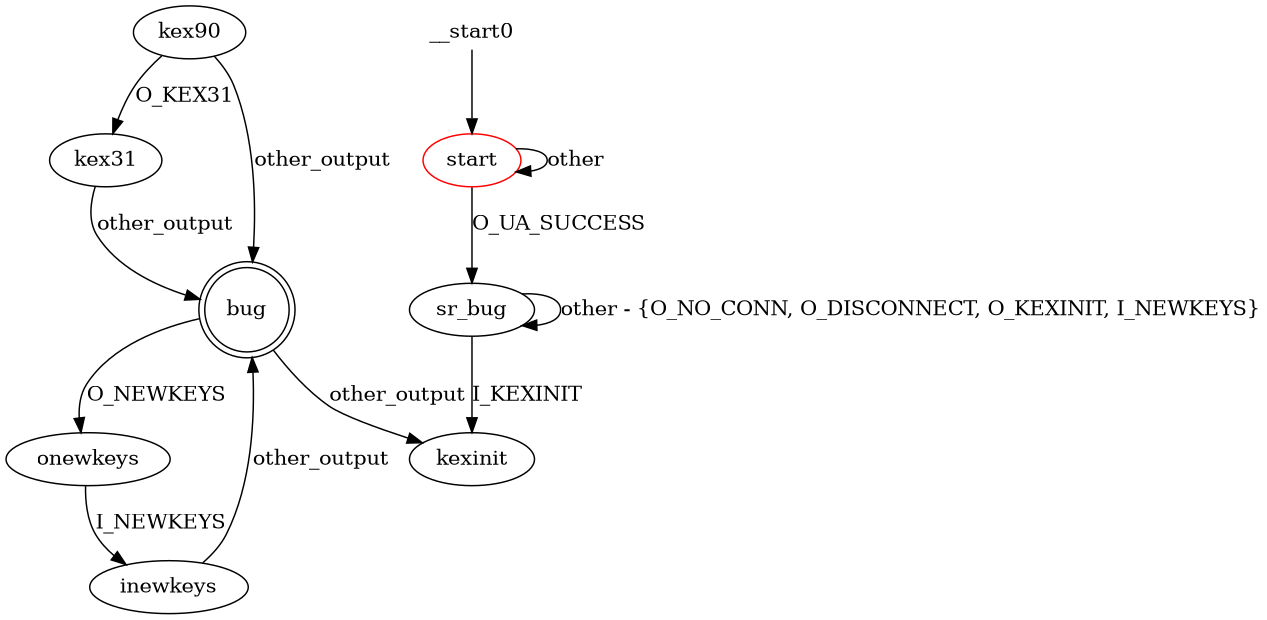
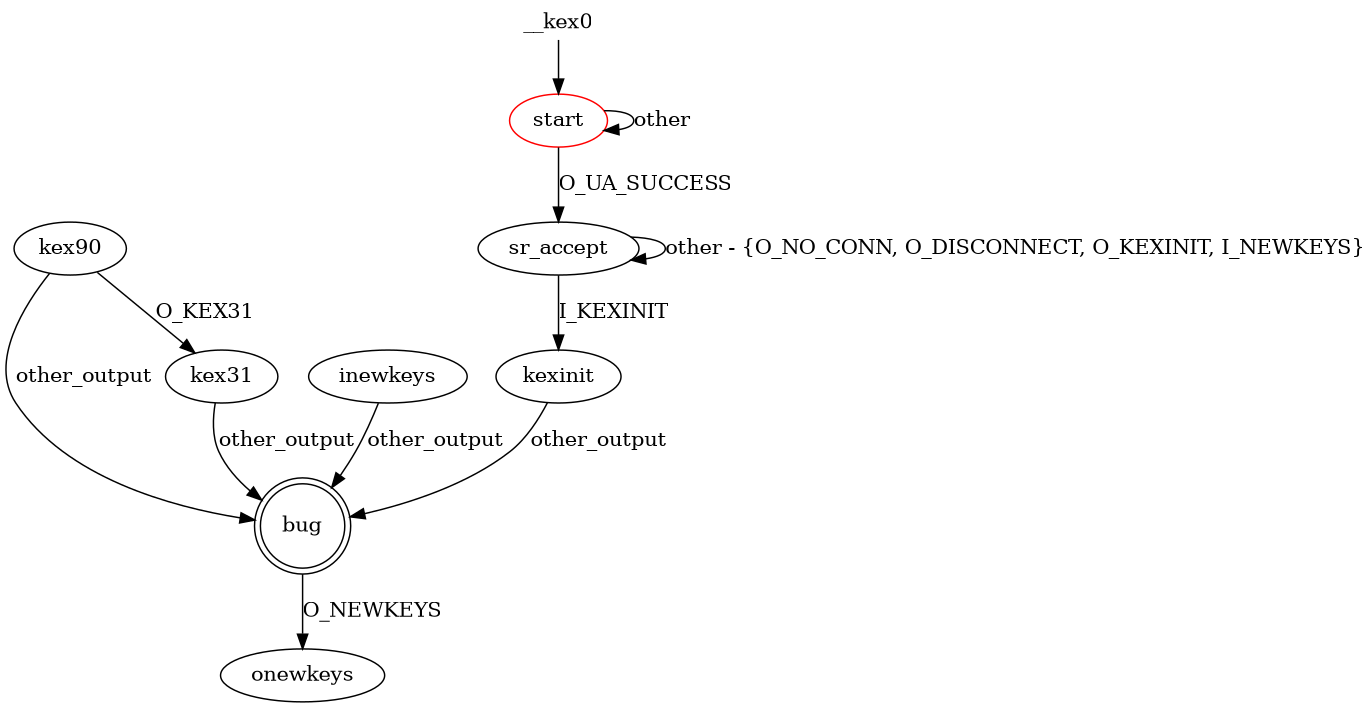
(472, 32) -> (559, 23)
(472, 310) -> (559, 249)
(332, 408) -> (469, 477)
(91, 525) -> none
